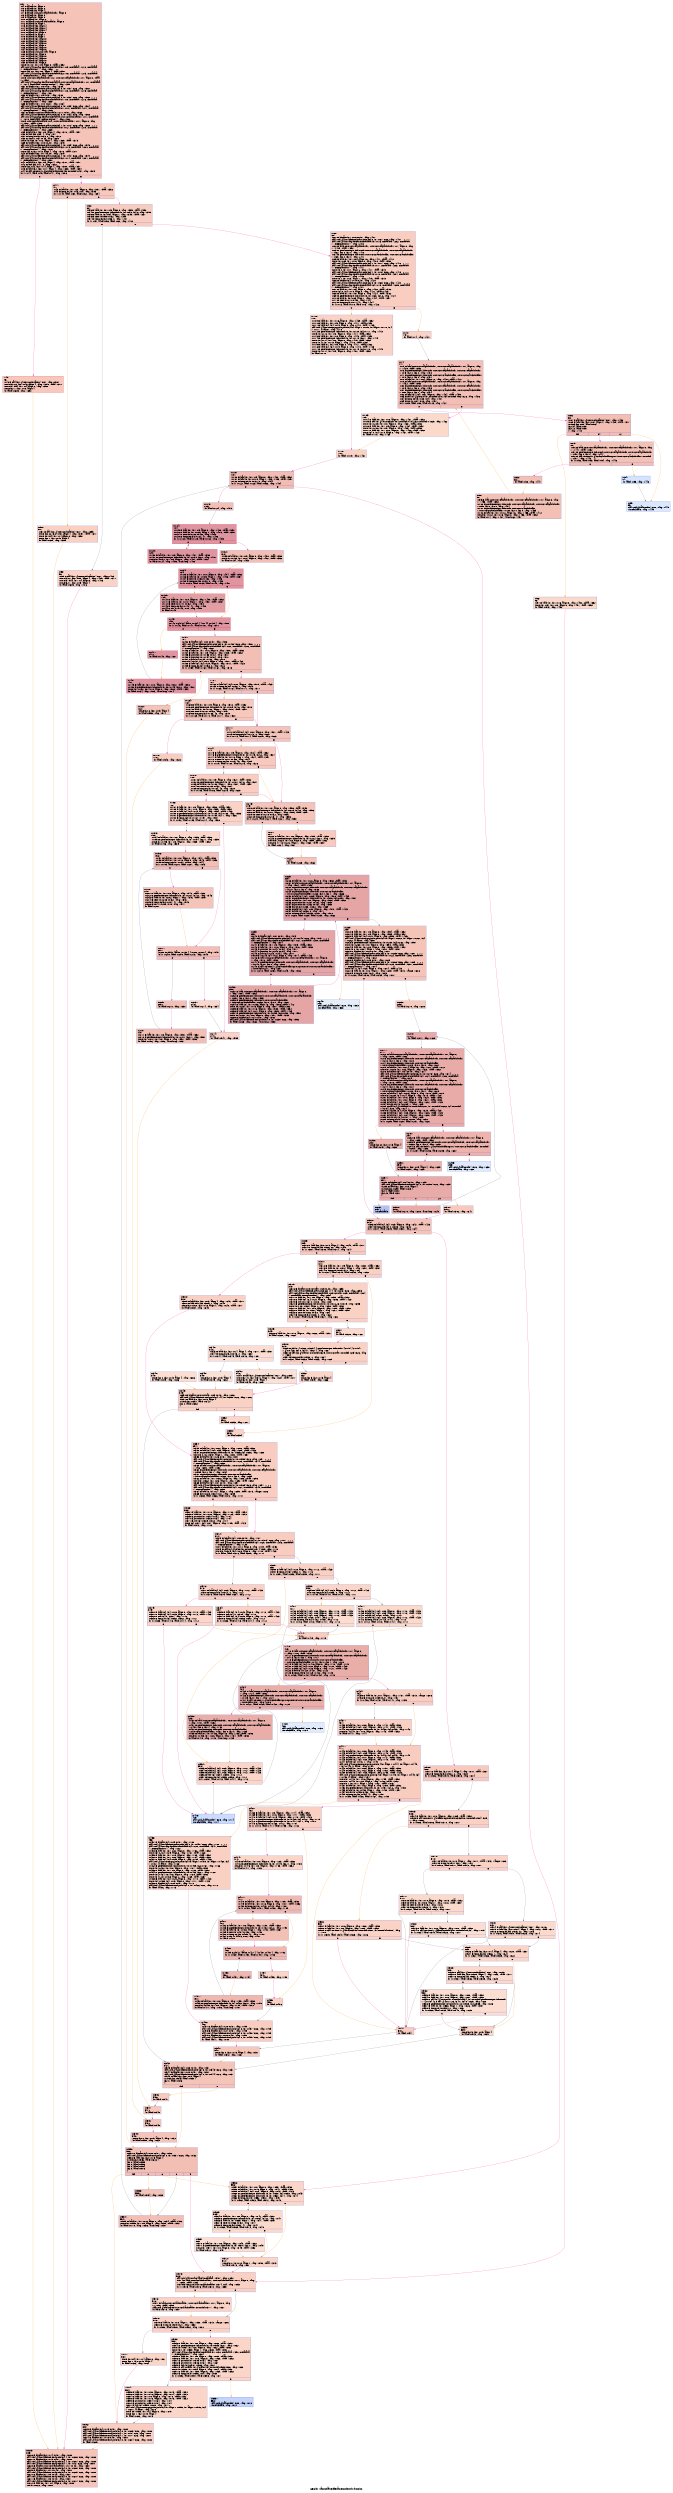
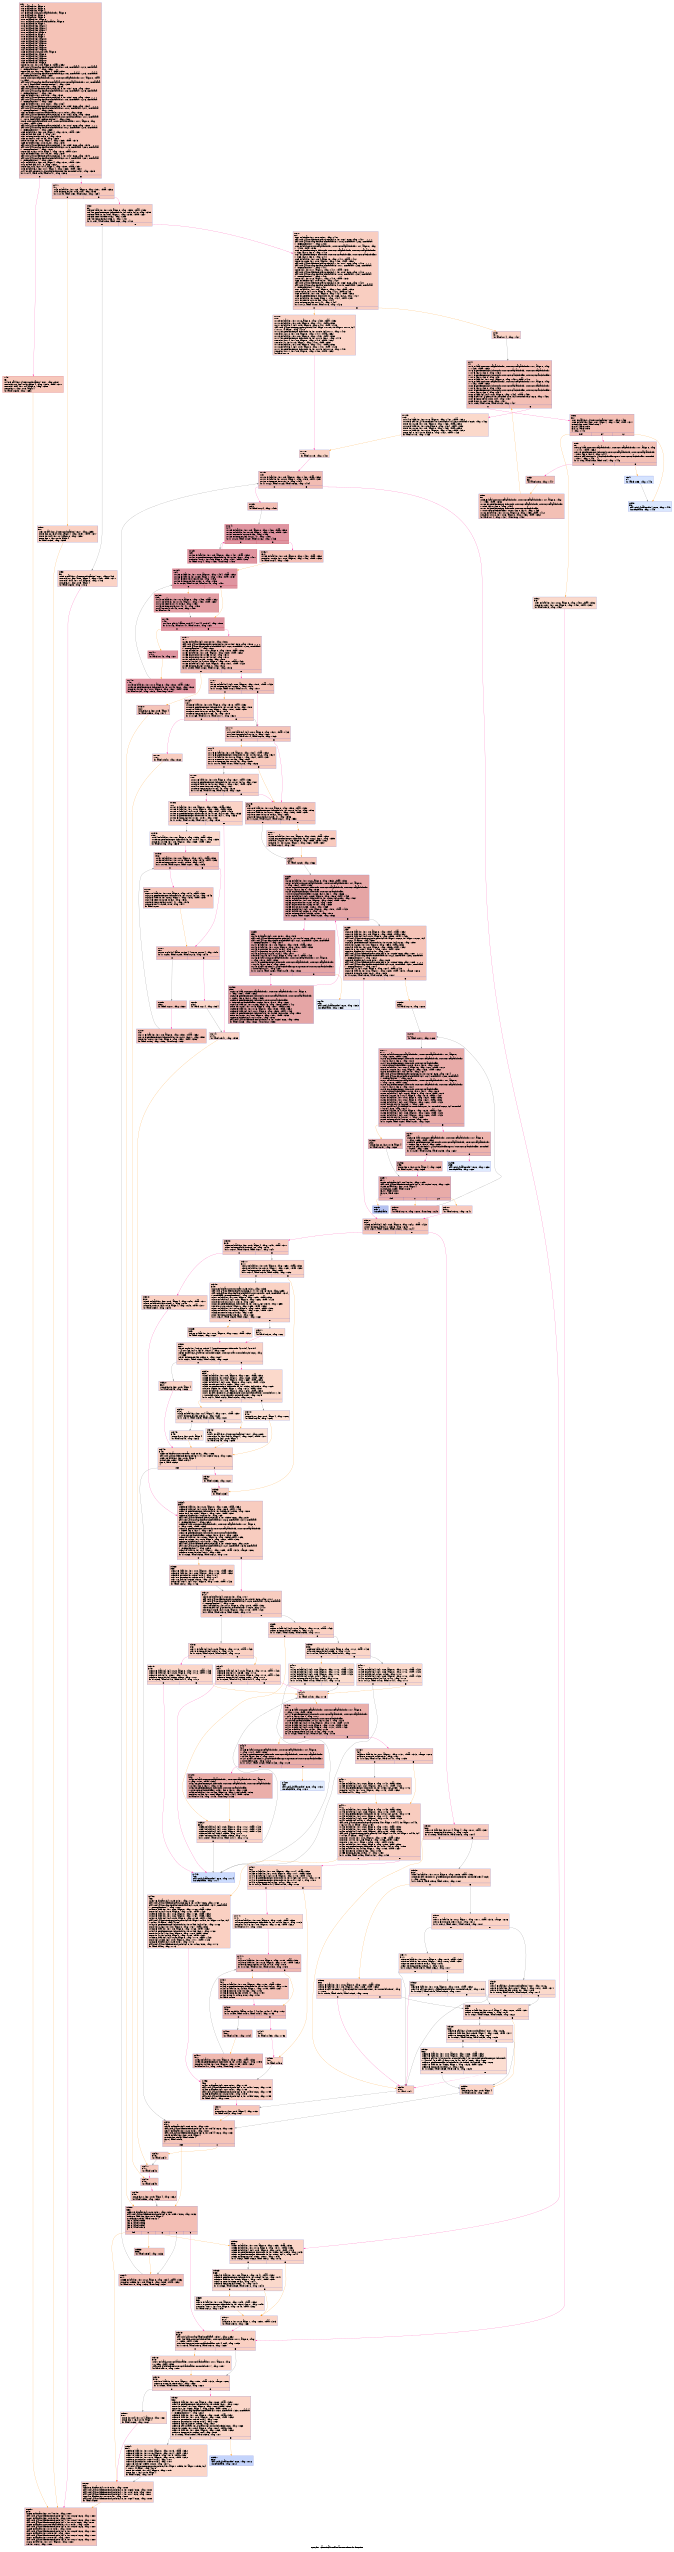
none -> (241, 1386)
